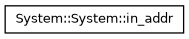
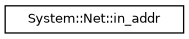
(94, 19) -> (94, 19)
